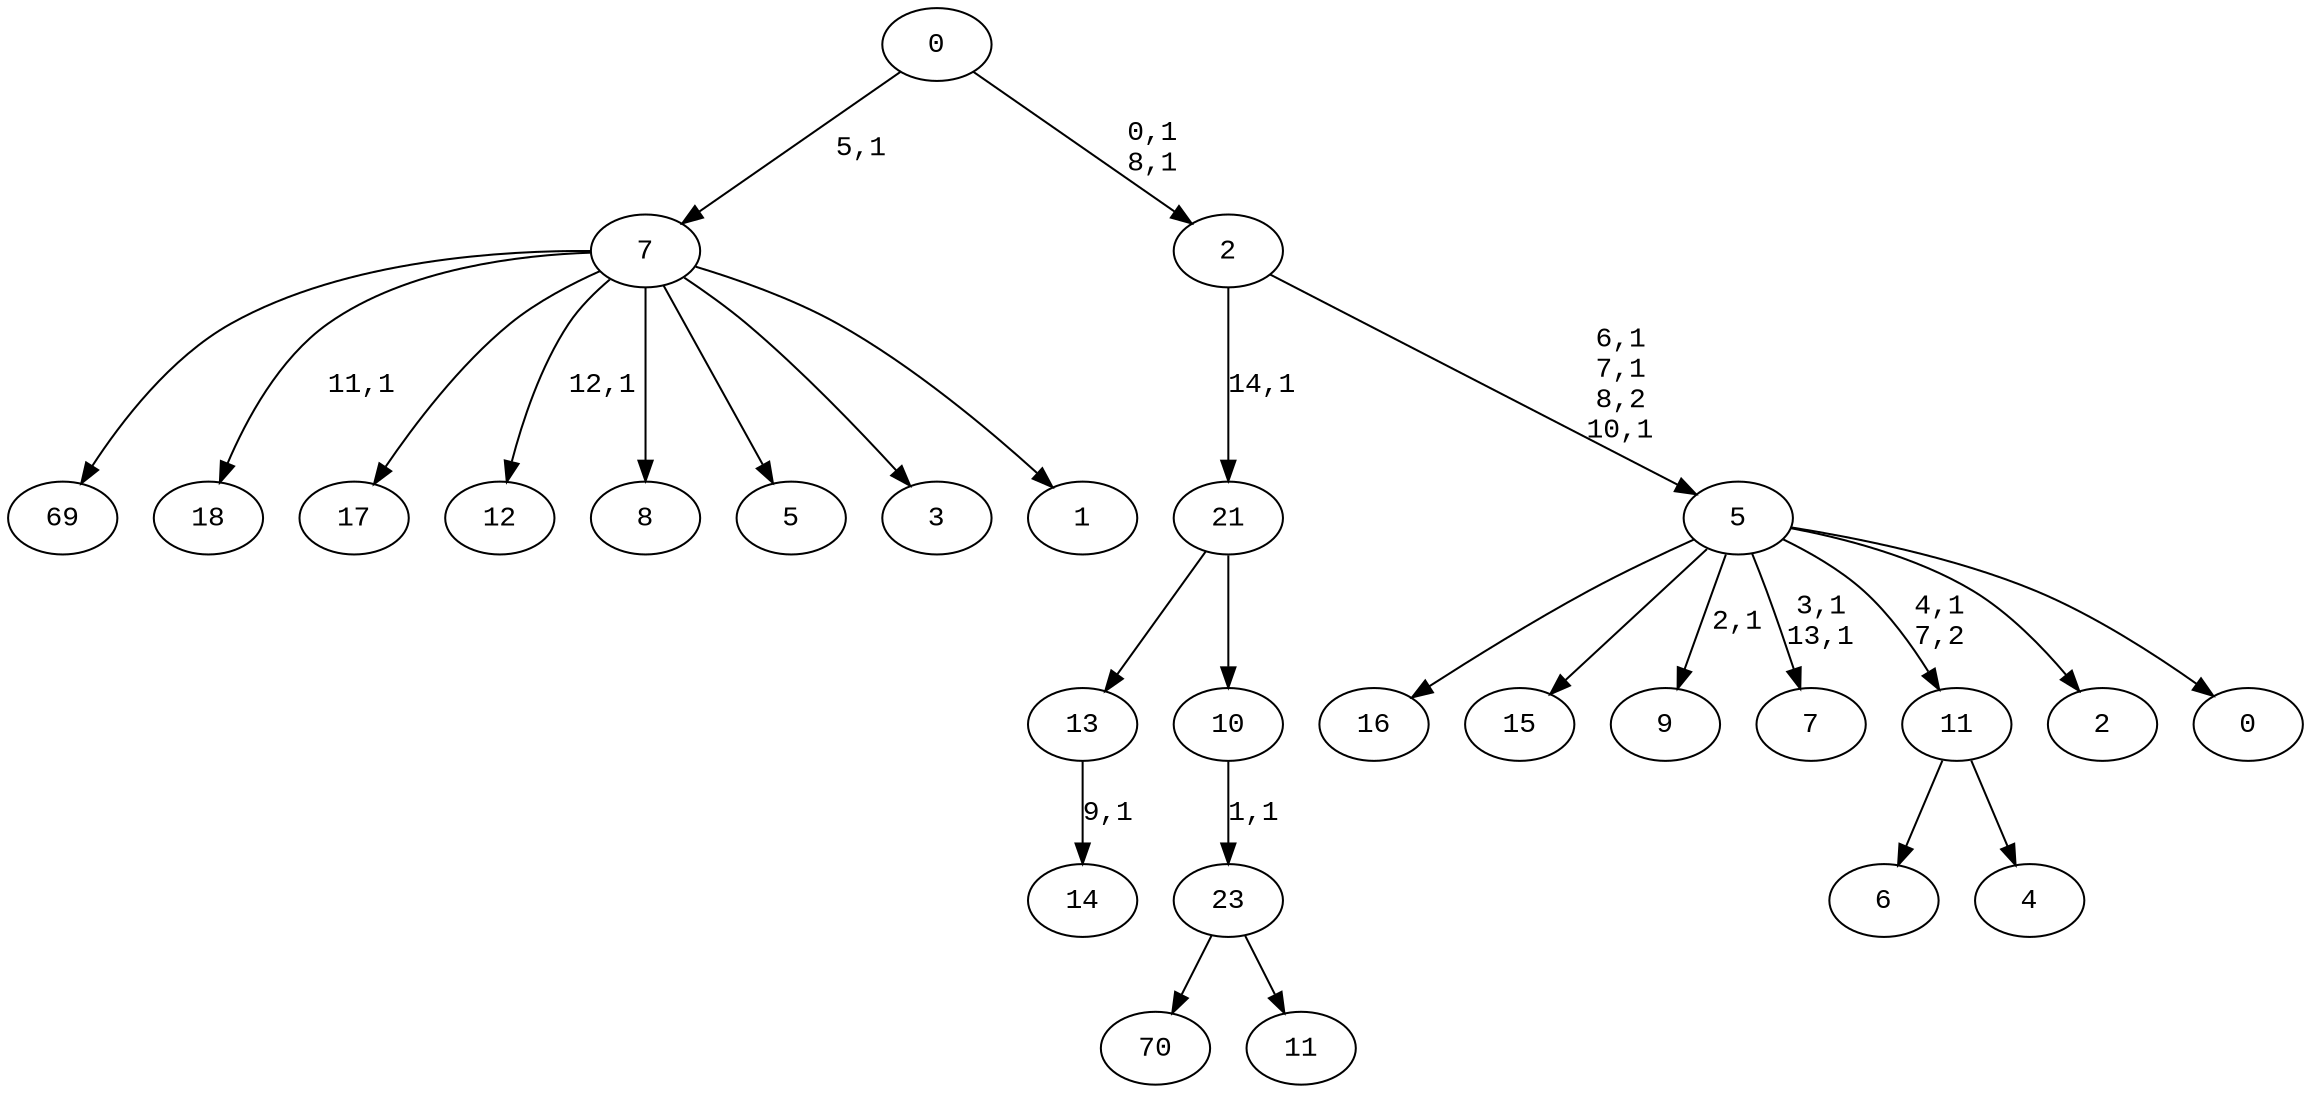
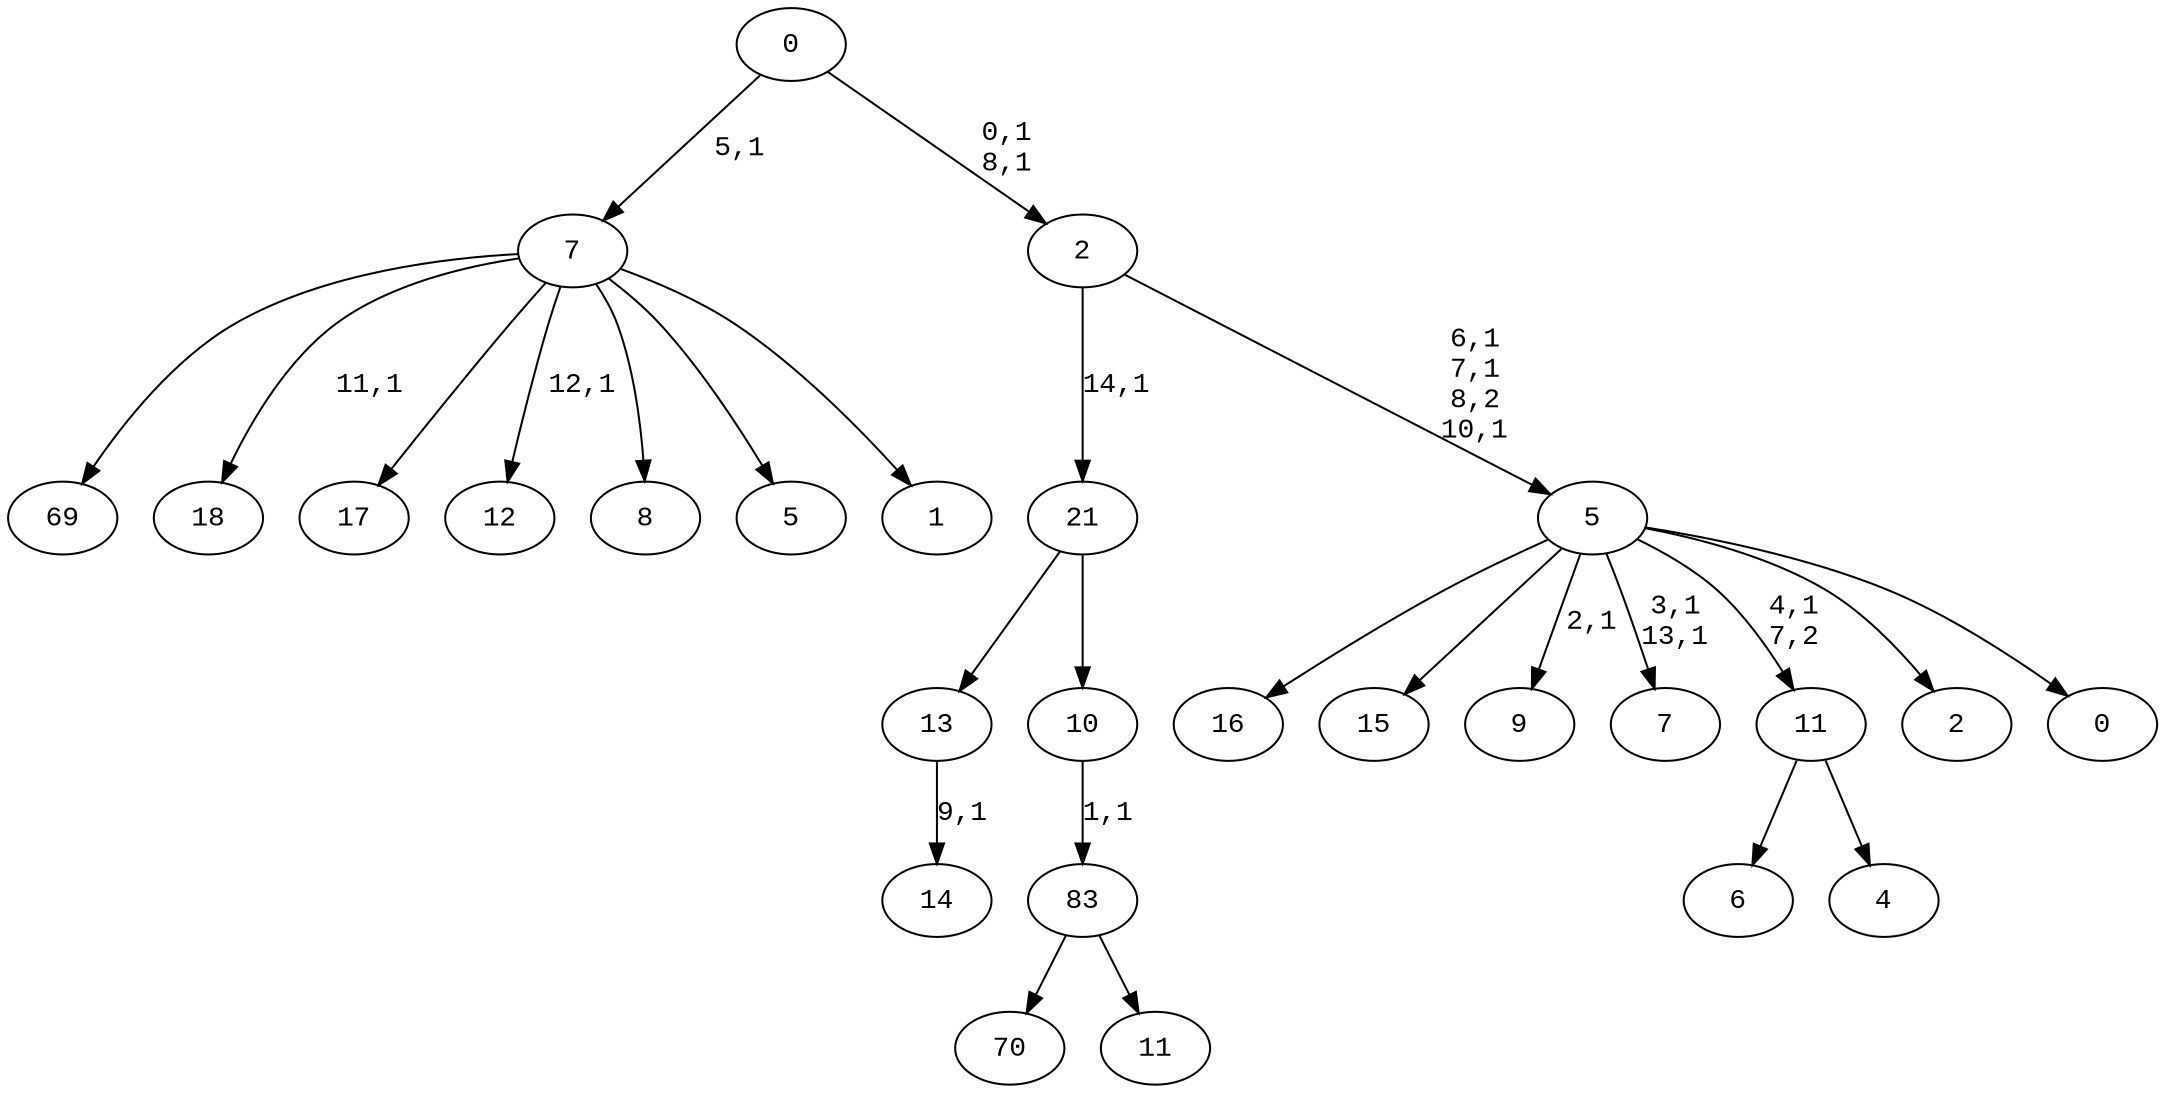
(937, 518) -> none
(1228, 901) -> (1083, 901)
